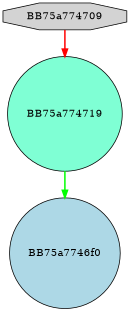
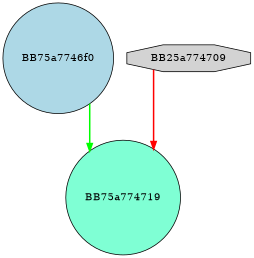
(65, 16) -> (189, 58)
(65, 181) -> (90, 124)
